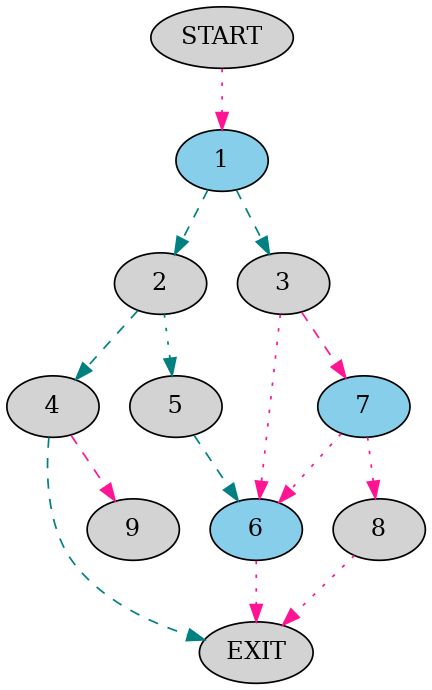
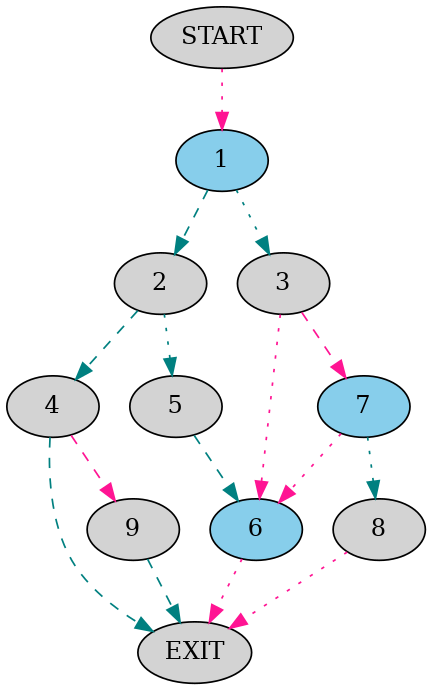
(249, 214) -> (249, 214)
(370, 459) -> (370, 459)
none -> (160, 583)
